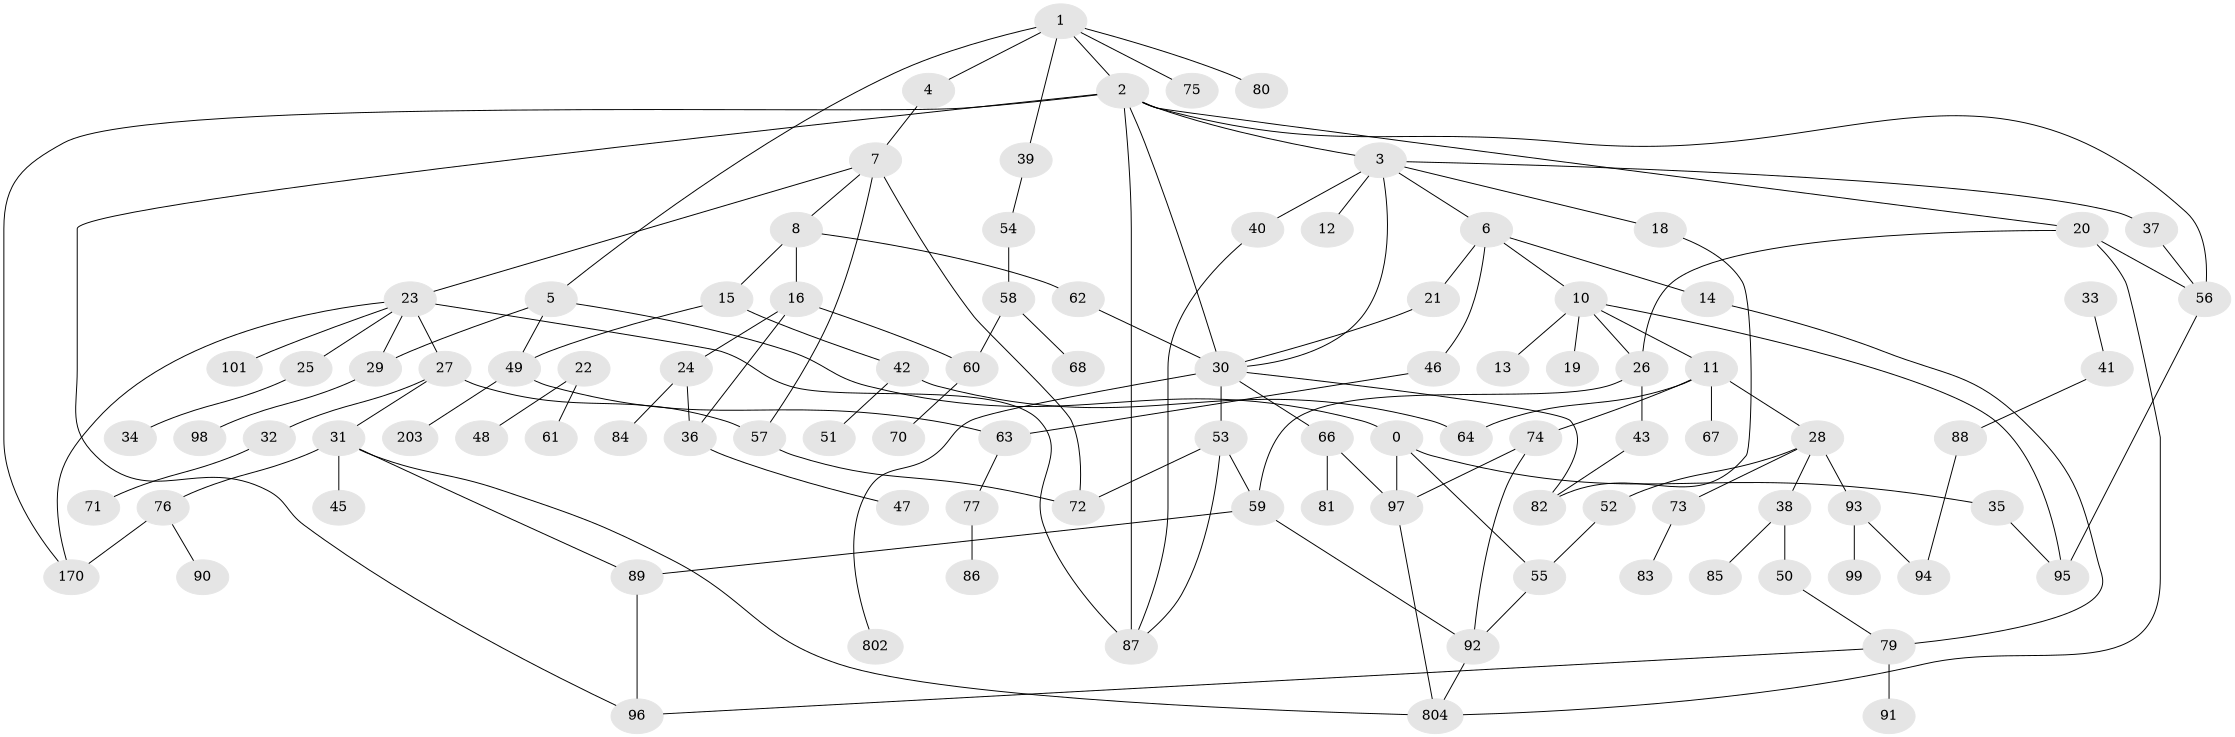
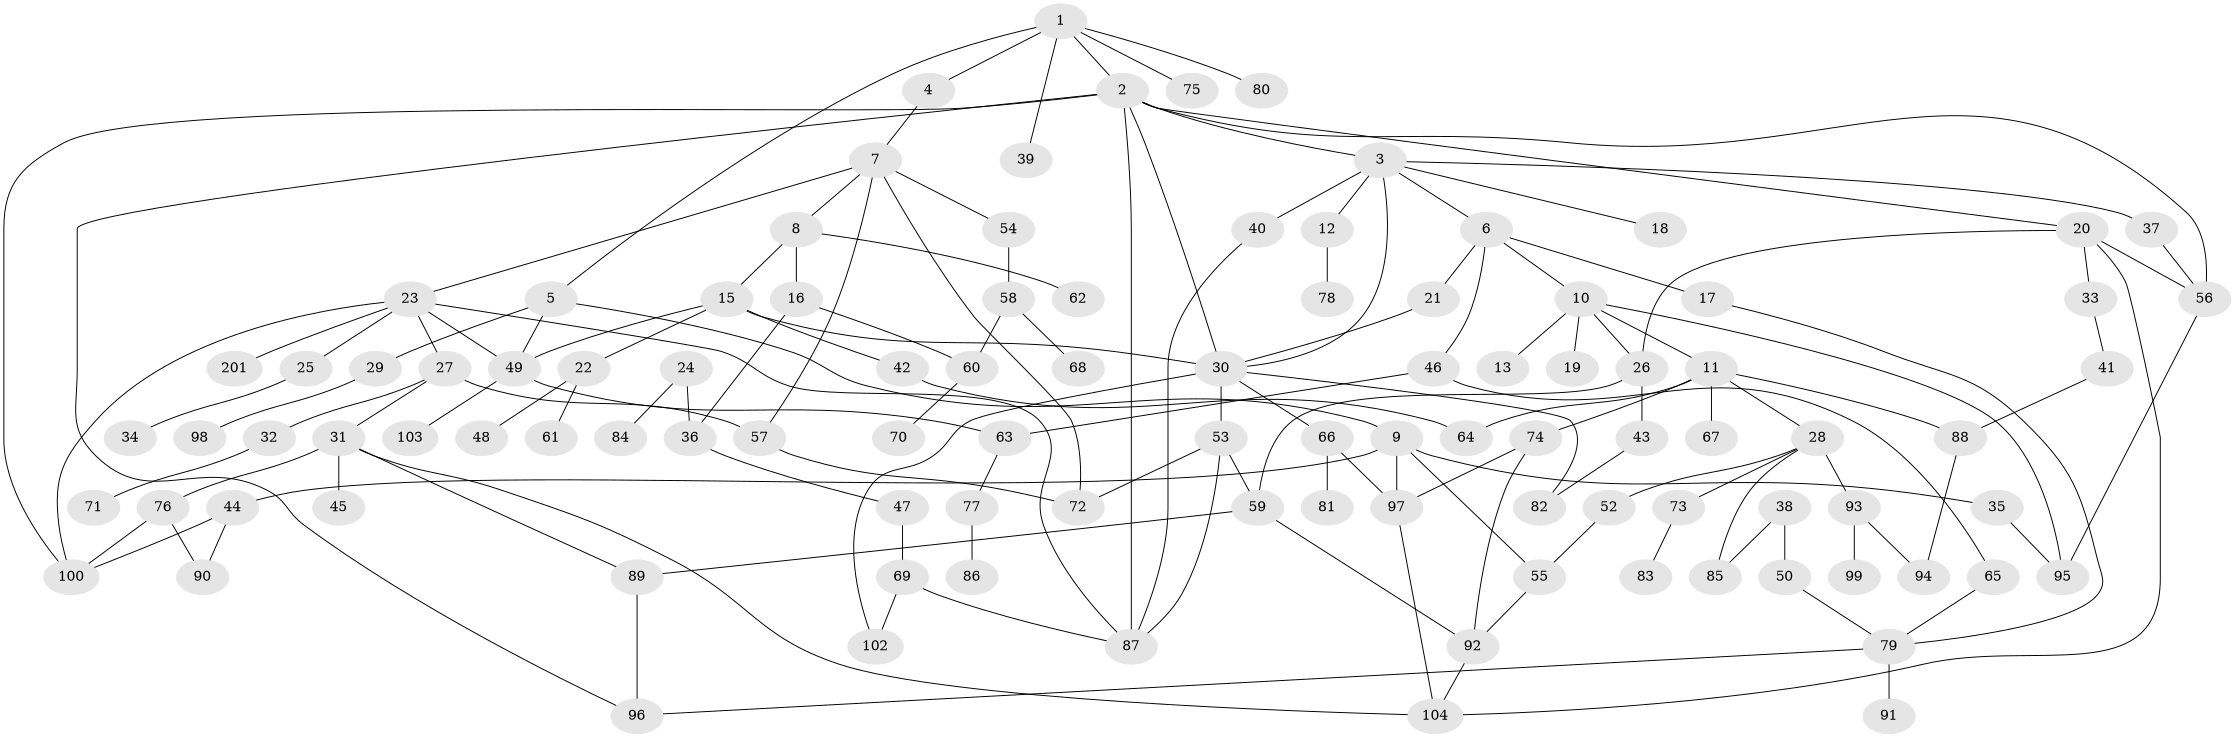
(1017, 195) -> (942, 195)
none -> (2086, 264)
none -> (1327, 299)
(1708, 299) -> (1708, 299)
(745, 332) -> none
none -> (658, 333)
(393, 334) -> (466, 336)
(1150, 334) -> (970, 343)
(235, 369) -> (235, 369)
none -> (1839, 398)
(1750, 430) -> none
(410, 438) -> (410, 438)
(829, 438) -> none
(1397, 438) -> (1397, 438)
(1801, 473) -> (1746, 496)
none -> (233, 508)
(71, 577) -> (71, 577)
none -> (903, 577)
none -> (1993, 577)
(876, 647) -> (876, 647)
(1435, 716) -> (1435, 716)
